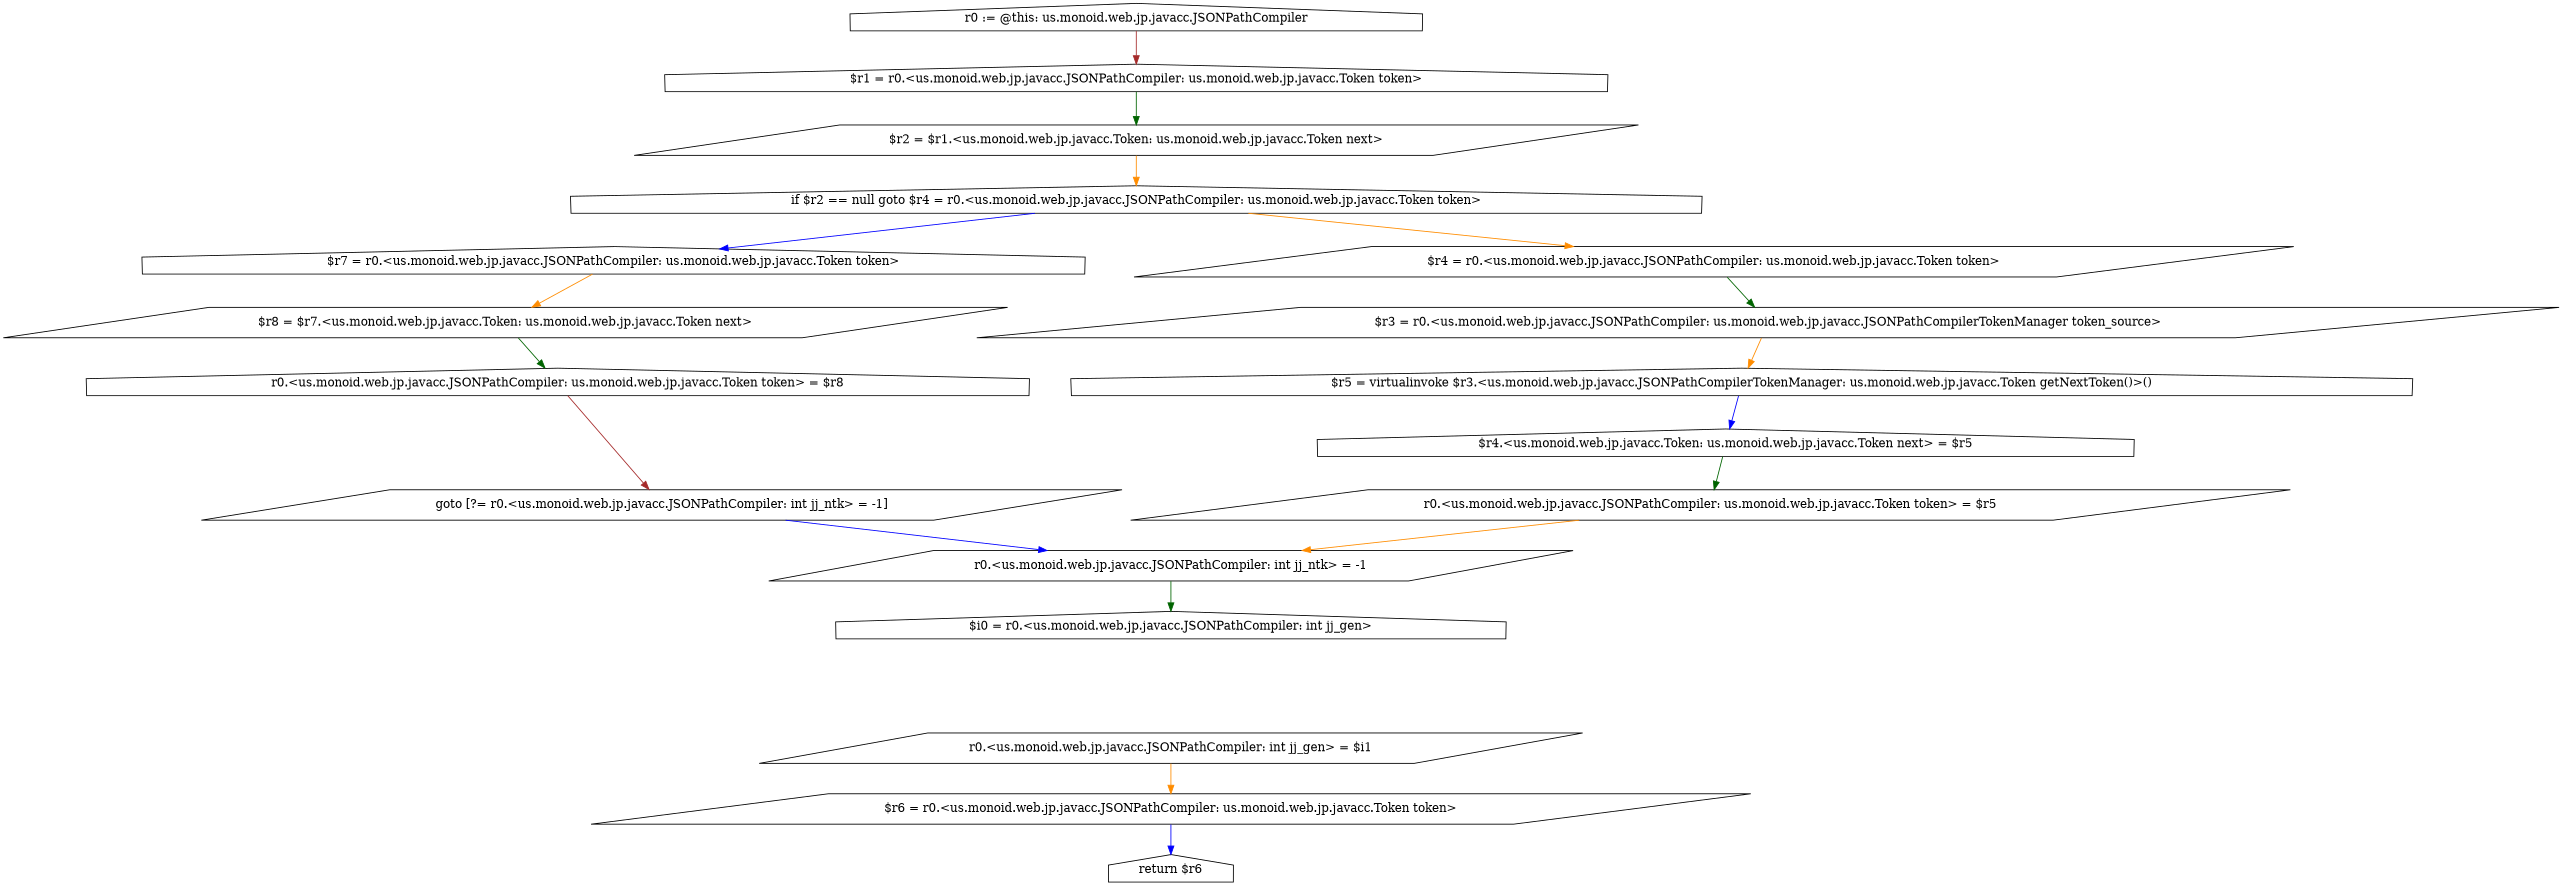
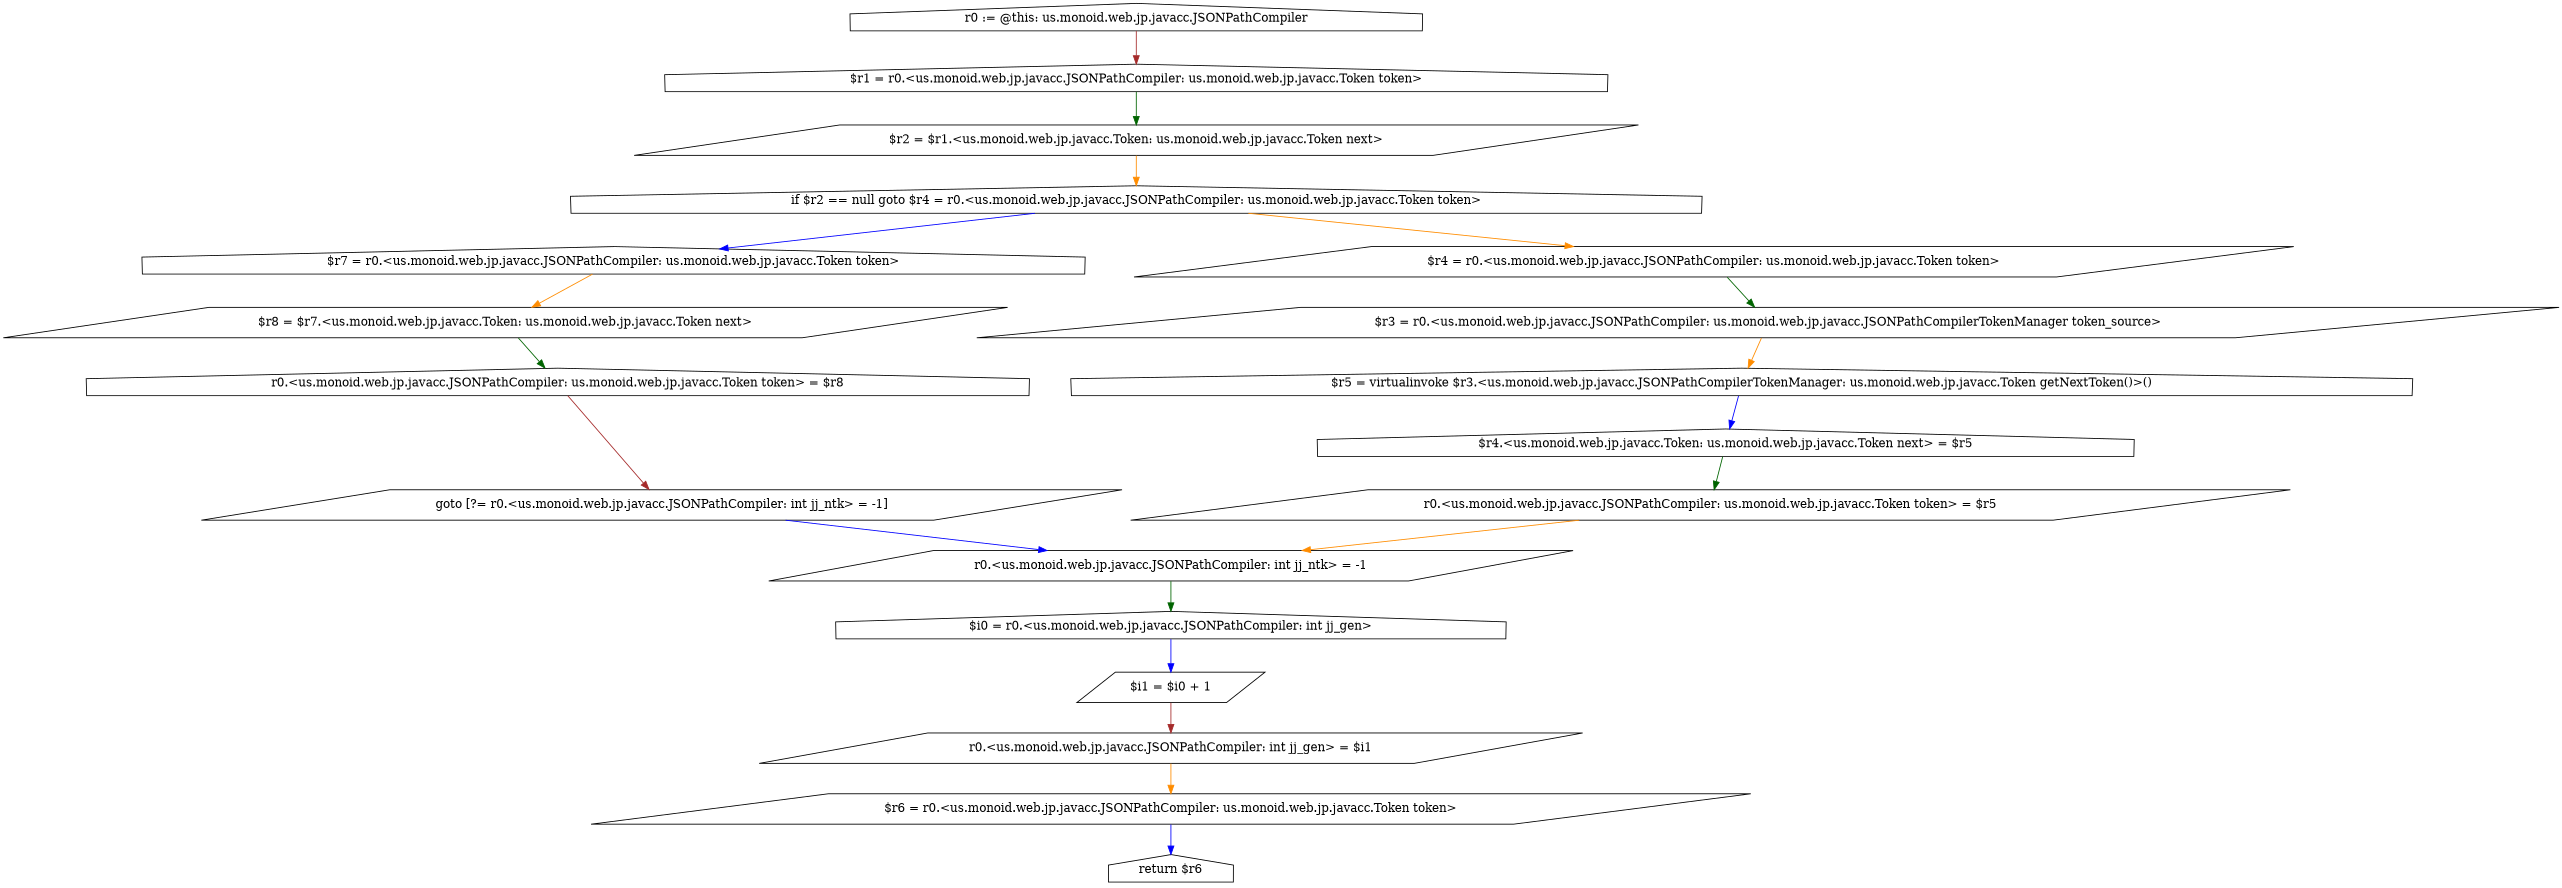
none -> (1171, 687)
